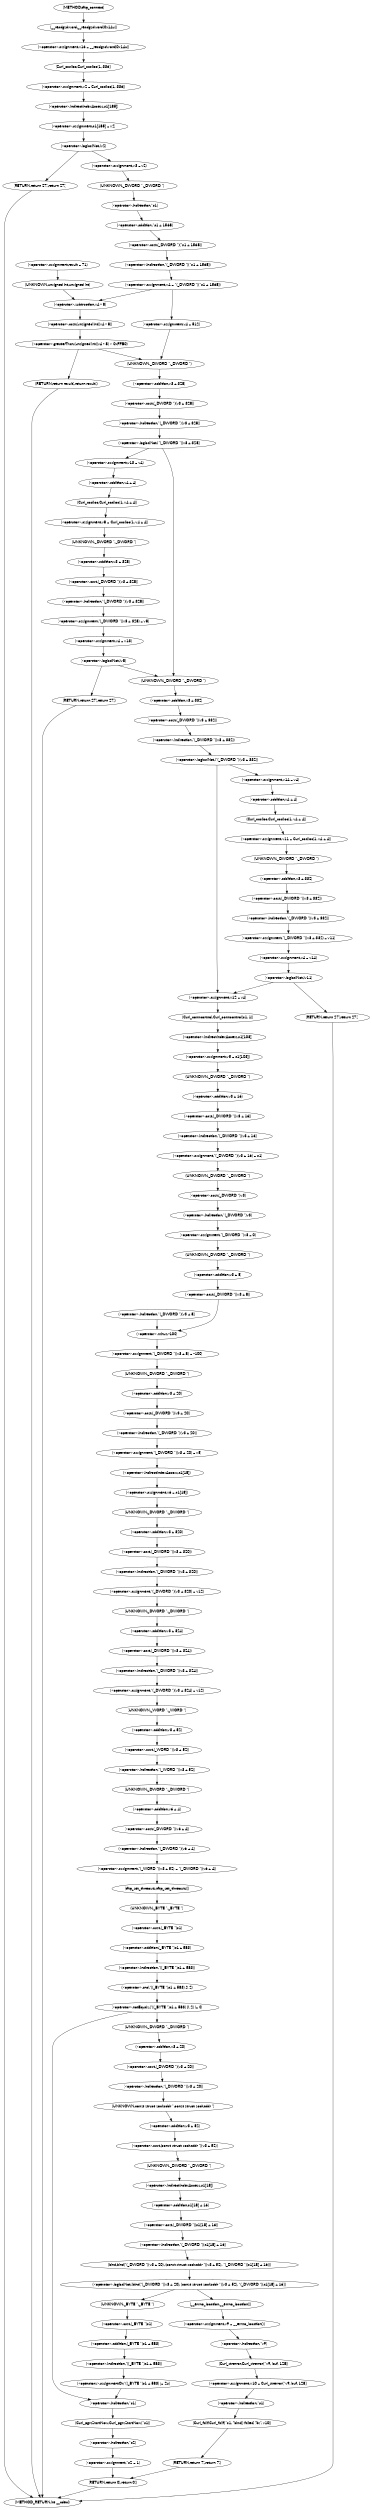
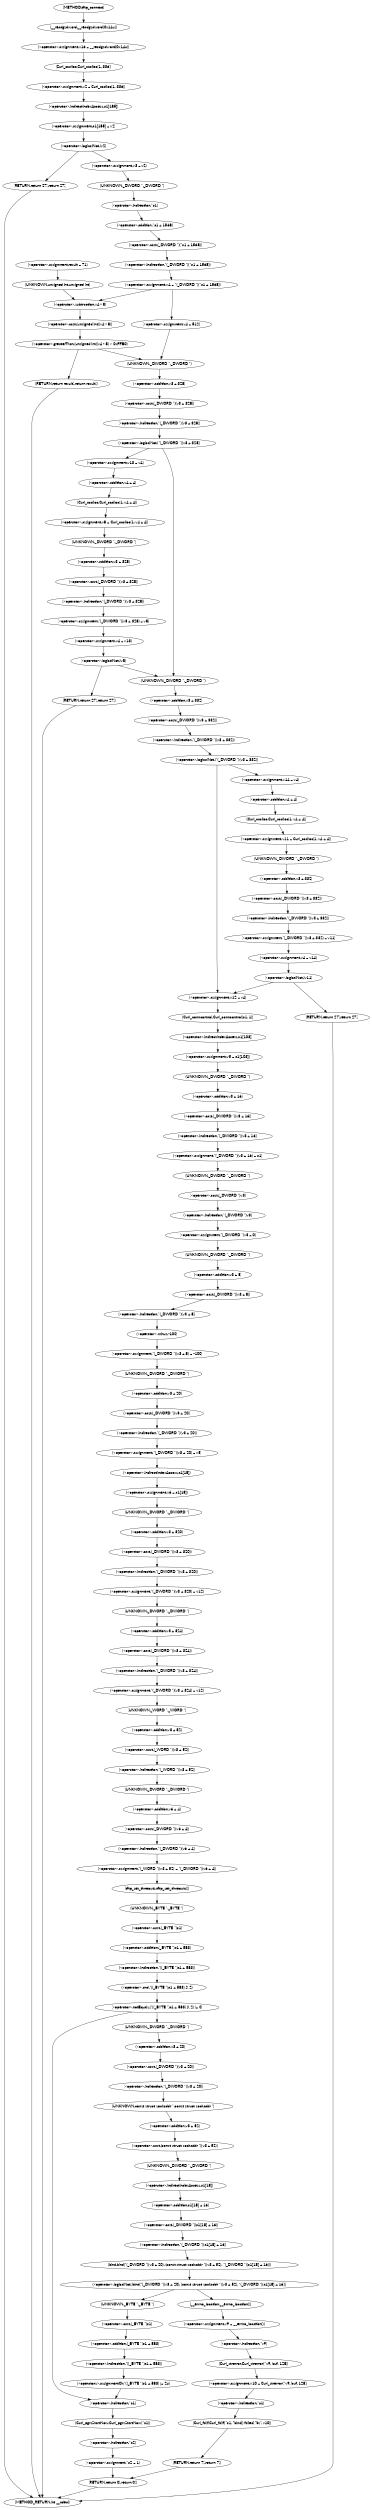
(207, 1323) -> (189, 1304)
